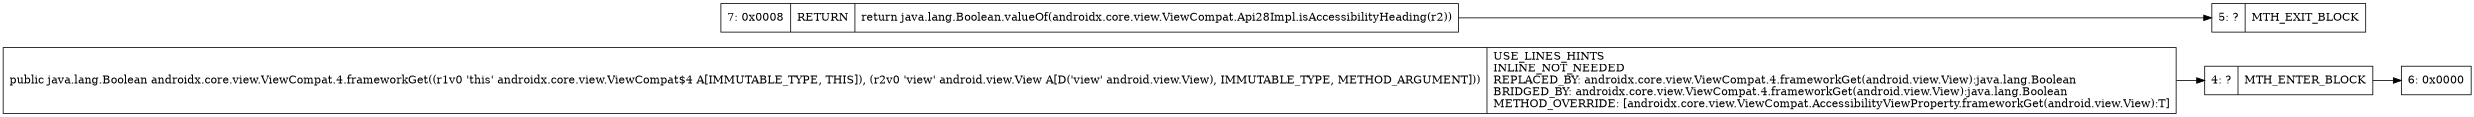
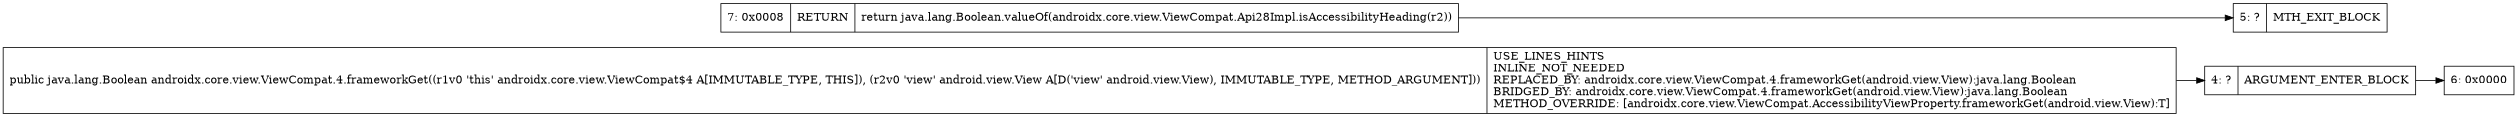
(2305, 80) -> (2327, 80)
